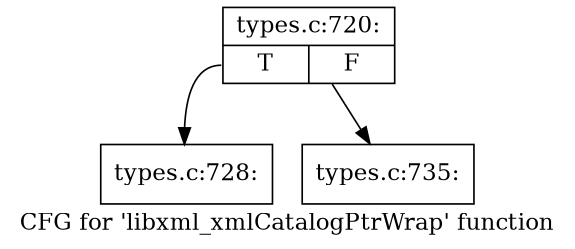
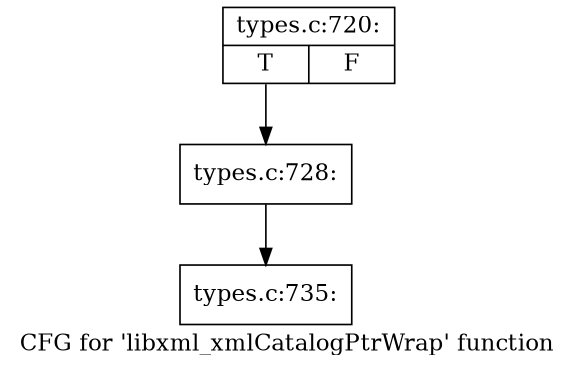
(347, 107) -> (266, 226)
